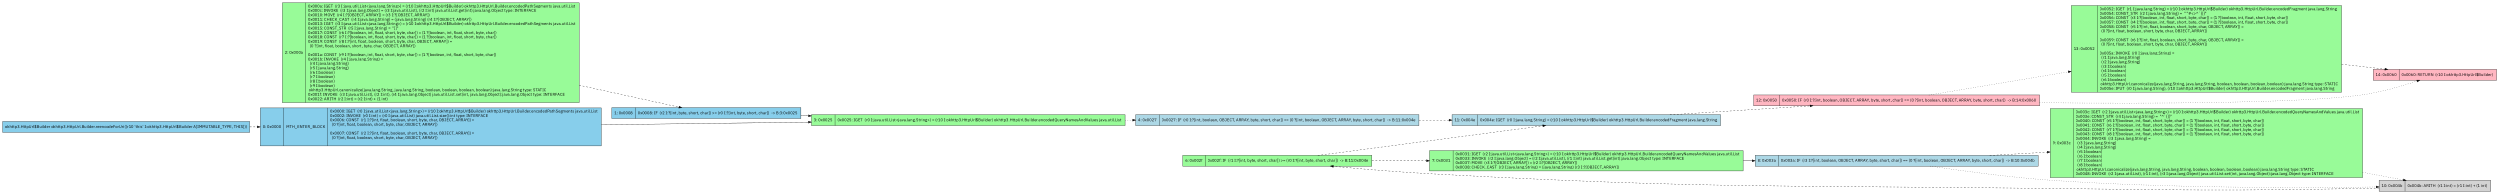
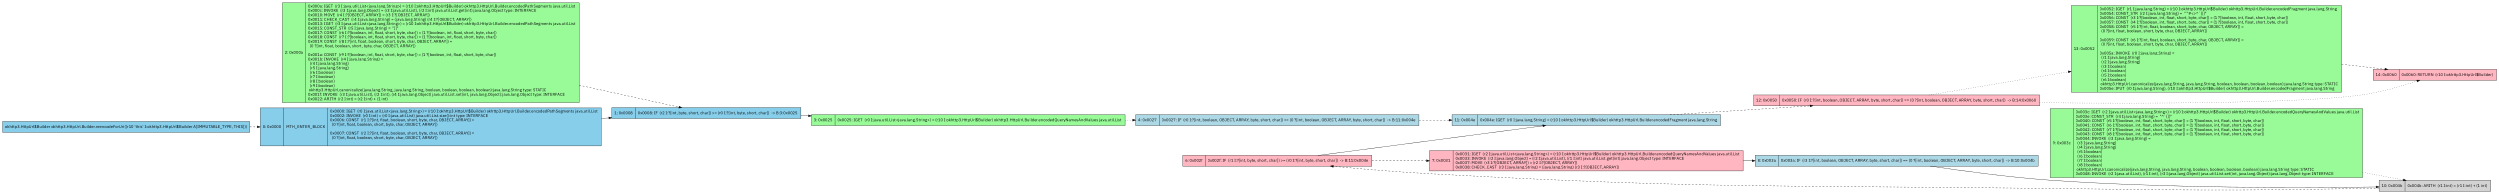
(705, 123) -> (605, 118)
(1430, 141) -> (1430, 141)
(2018, 154) -> none
(1277, 161) -> (1277, 161)
(1586, 161) -> (1586, 161)
(2153, 185) -> (2153, 185)
